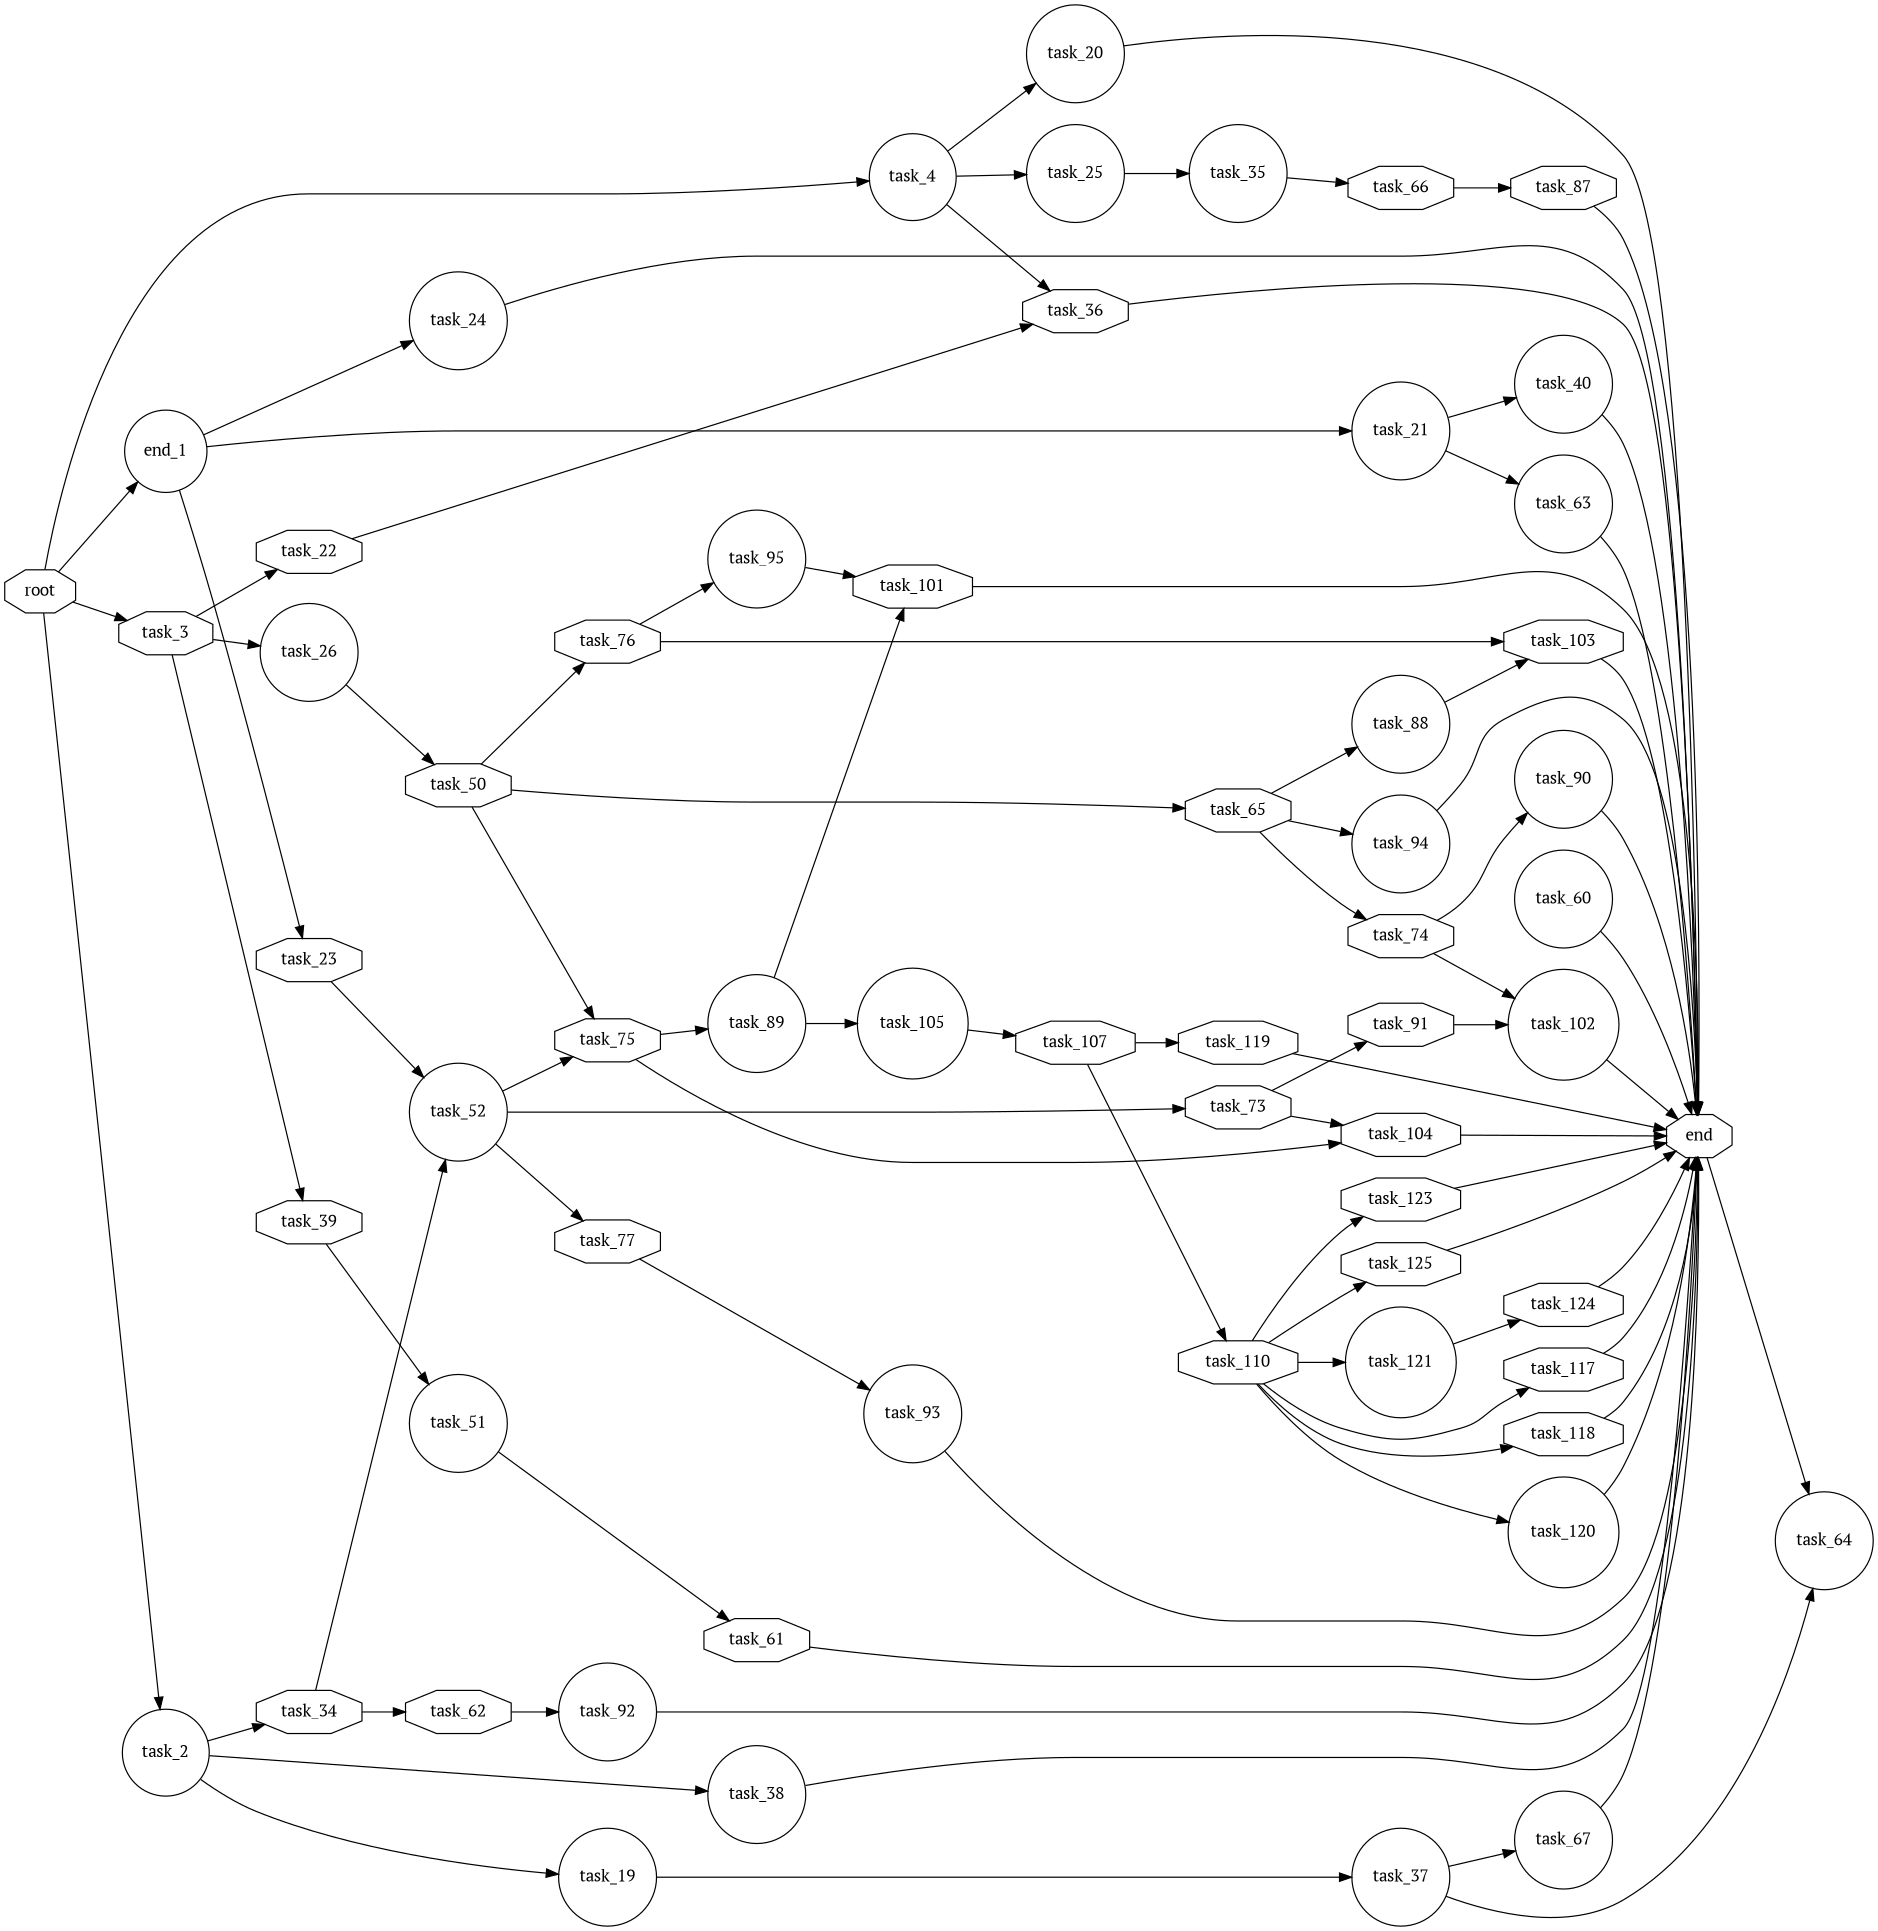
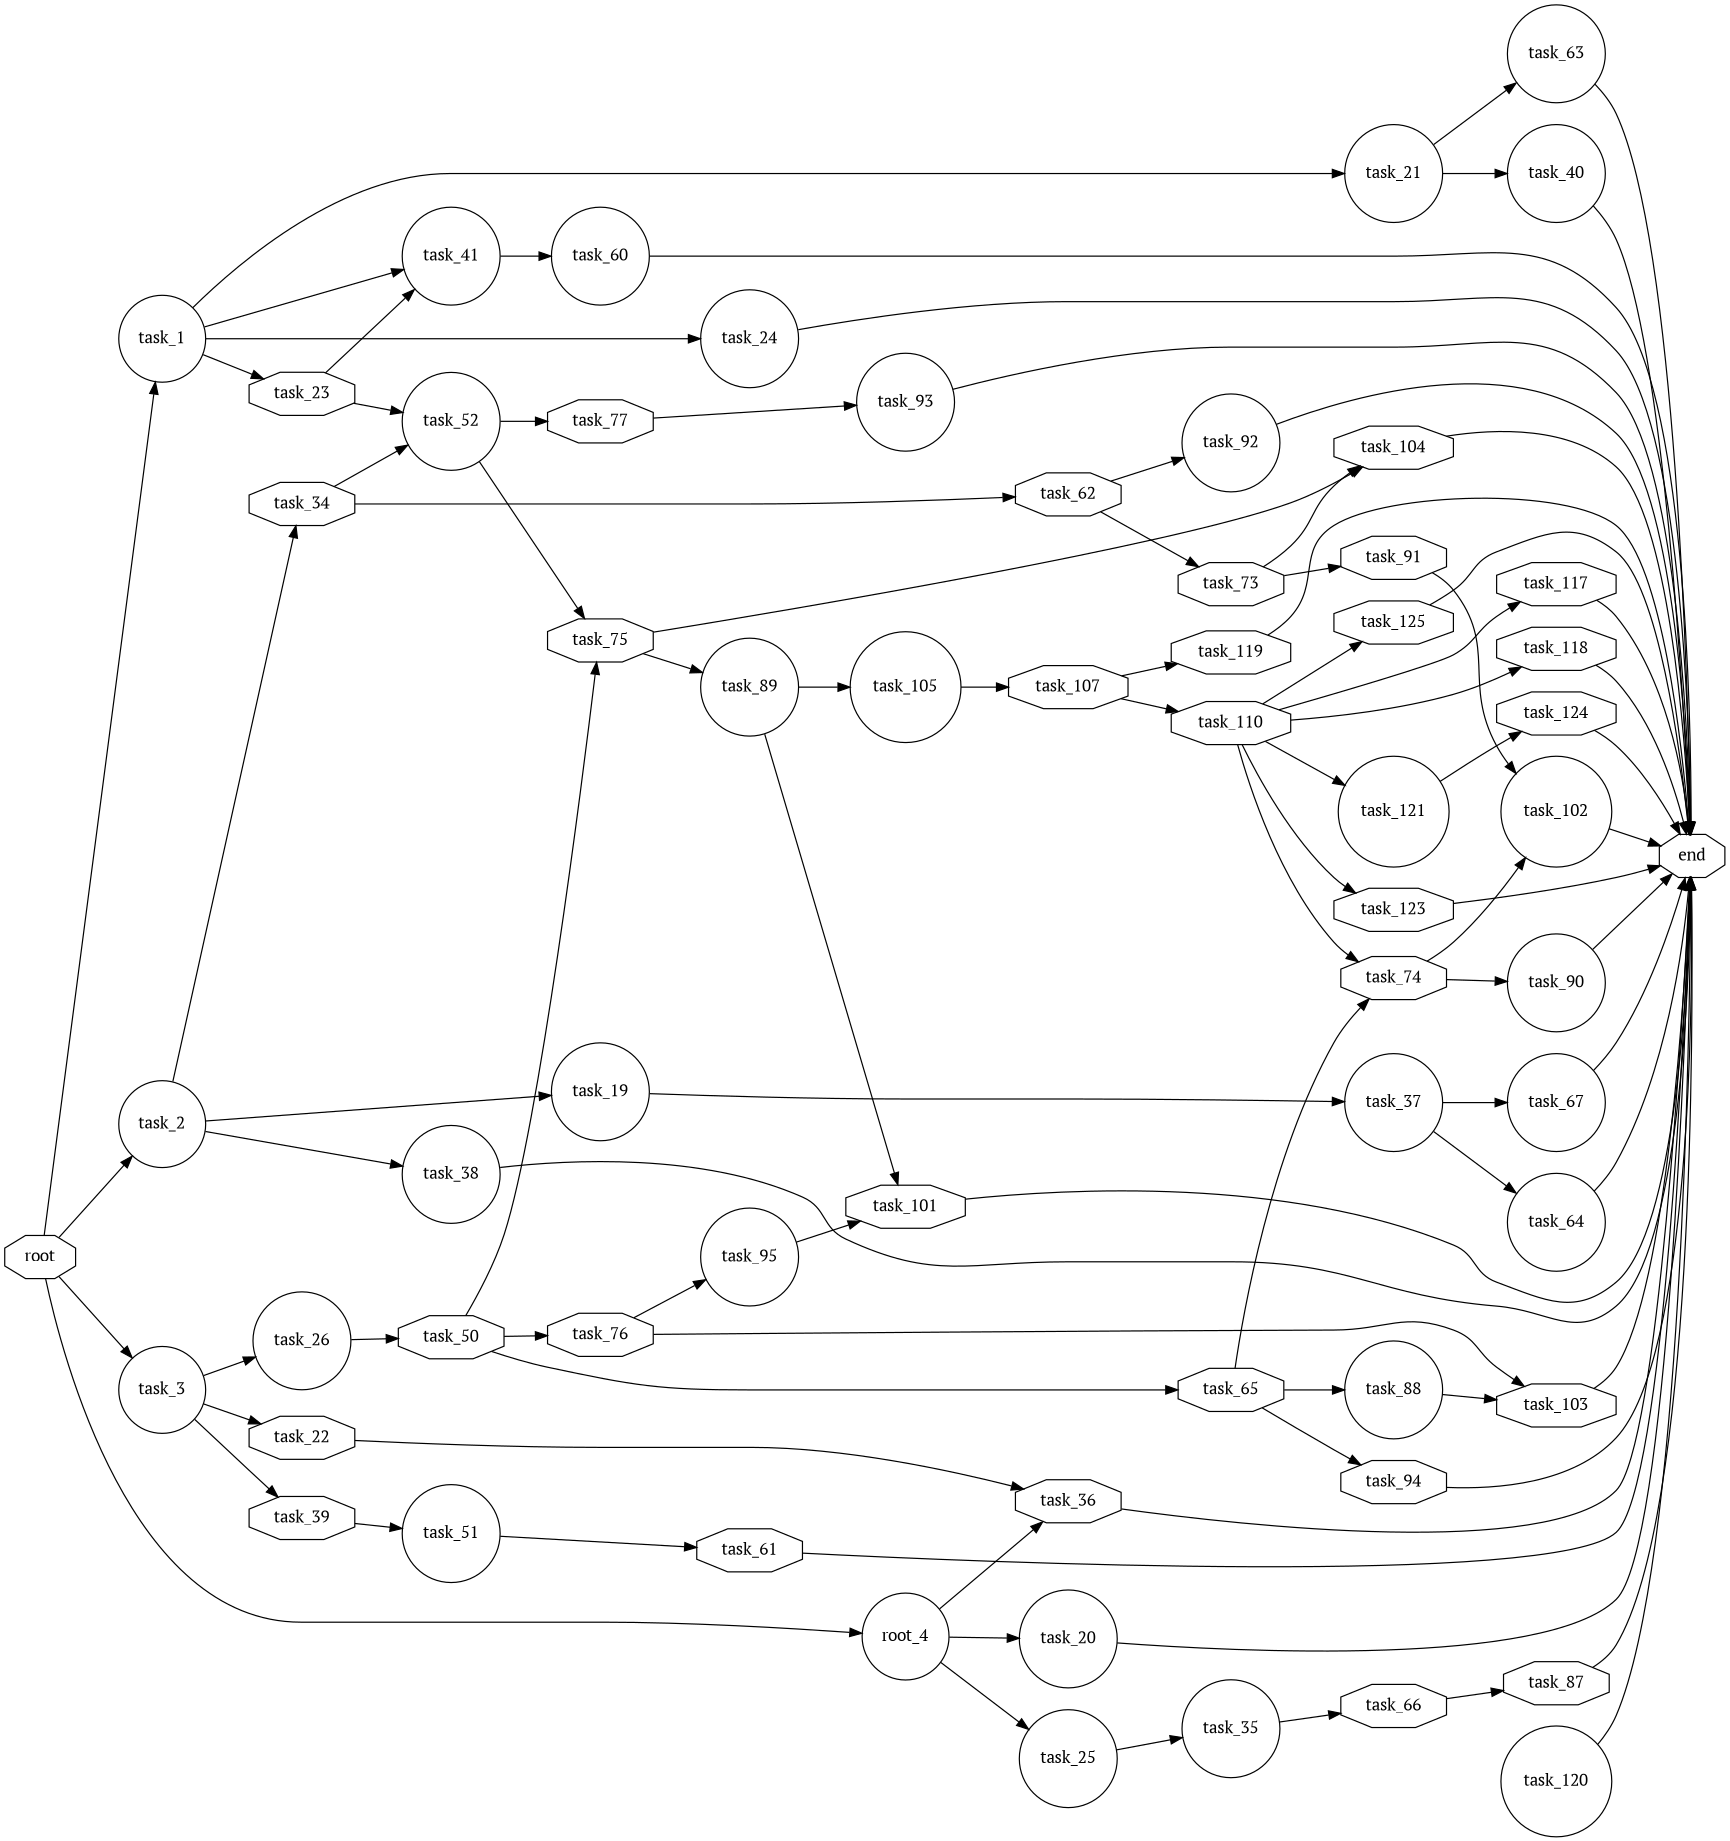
(913, 177) -> (906, 1637)
none -> (451, 256)
(166, 451) -> (162, 339)
(166, 633) -> (162, 1390)
(1401, 844) -> (1394, 1482)
(840, 1112) -> (1140, 534)
(1756, 1320) -> (1661, 1047)
(1364, 1473) -> (1279, 857)
